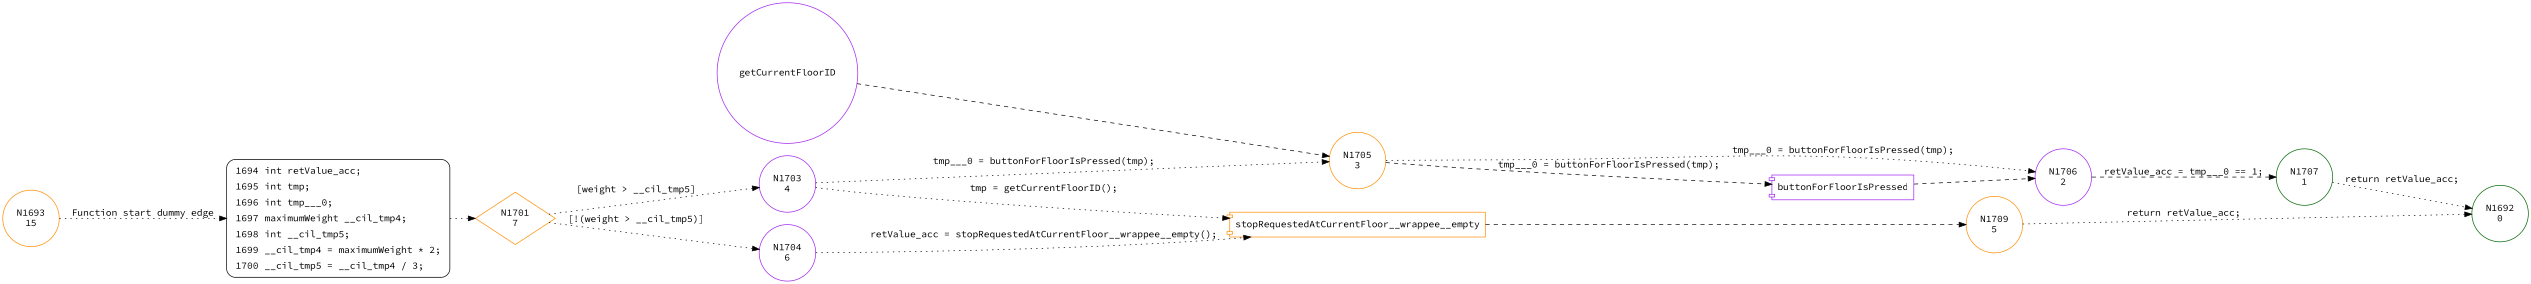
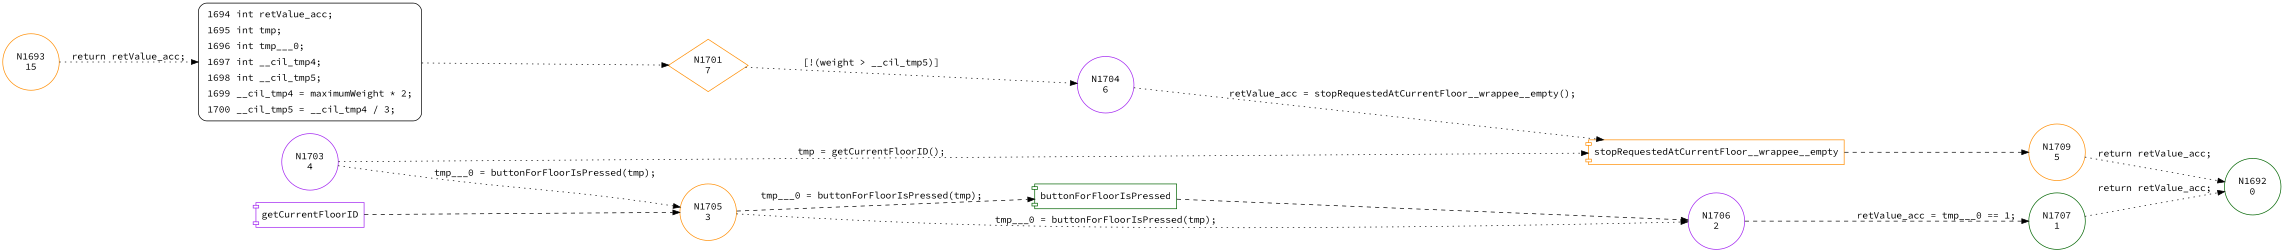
(787, 73) -> (310, 215)
(1843, 187) -> (1106, 196)
(651, 201) -> none
(143, 213) -> (129, 57)
(336, 218) -> (279, 62)
